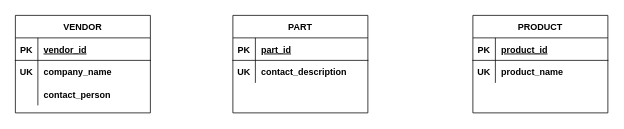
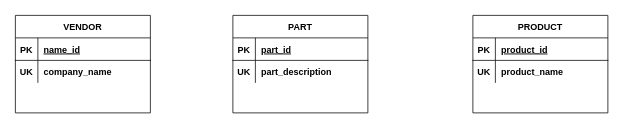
(65, 50) -> (60, 50)
(307, 72) -> (299, 72)
(94, 94) -> none
